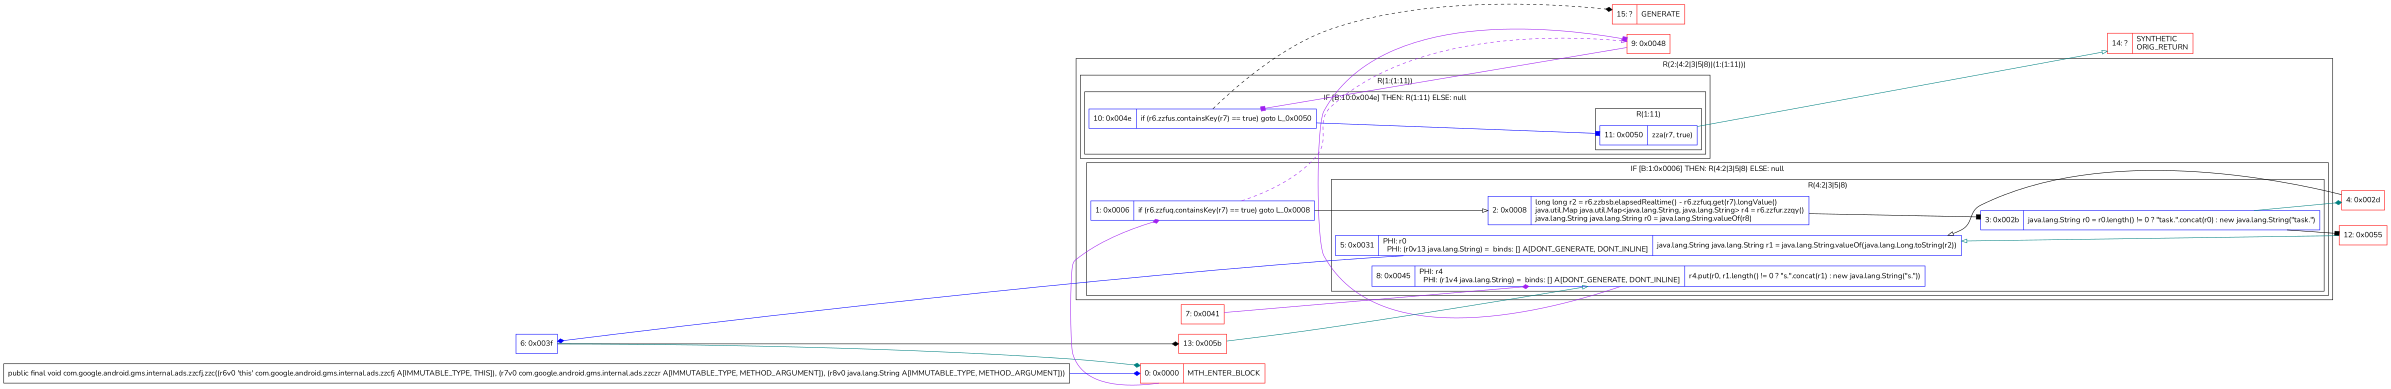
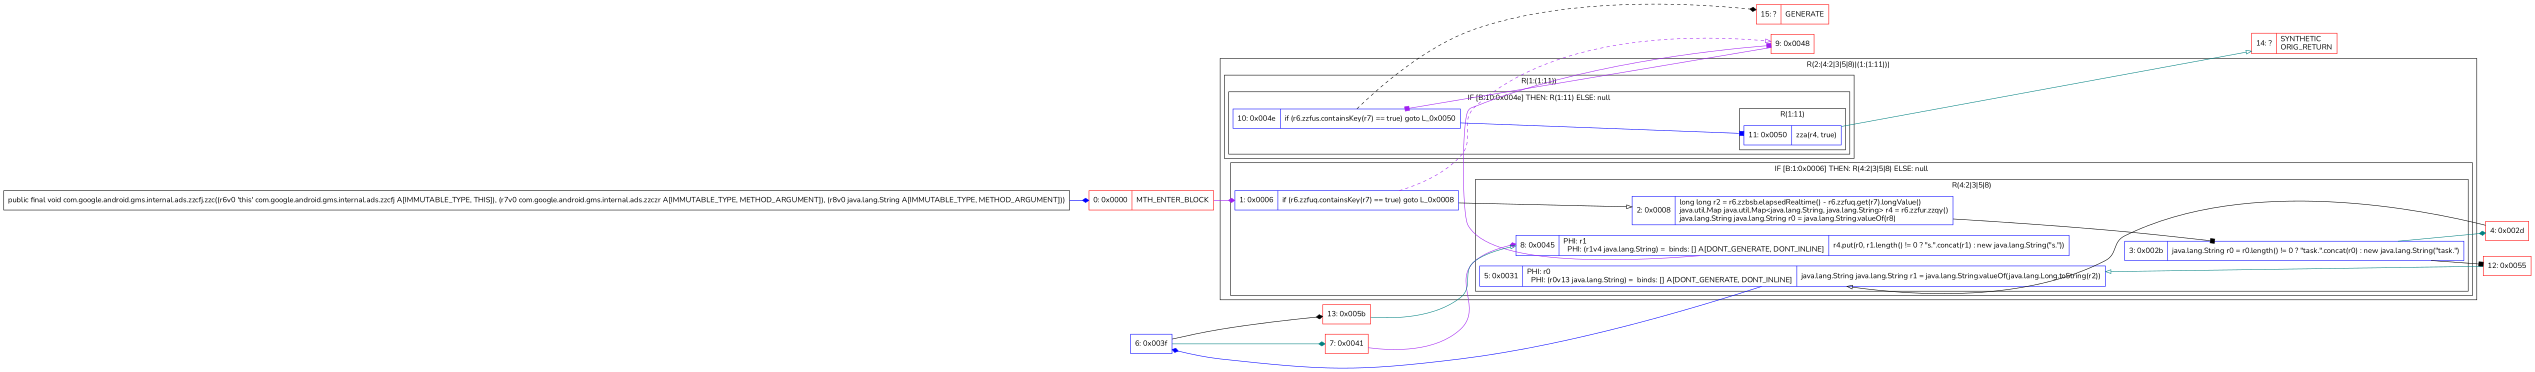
(1672, 135) -> (1816, 135)
(1432, 272) -> (1576, 241)
(846, 348) -> (1245, 344)
